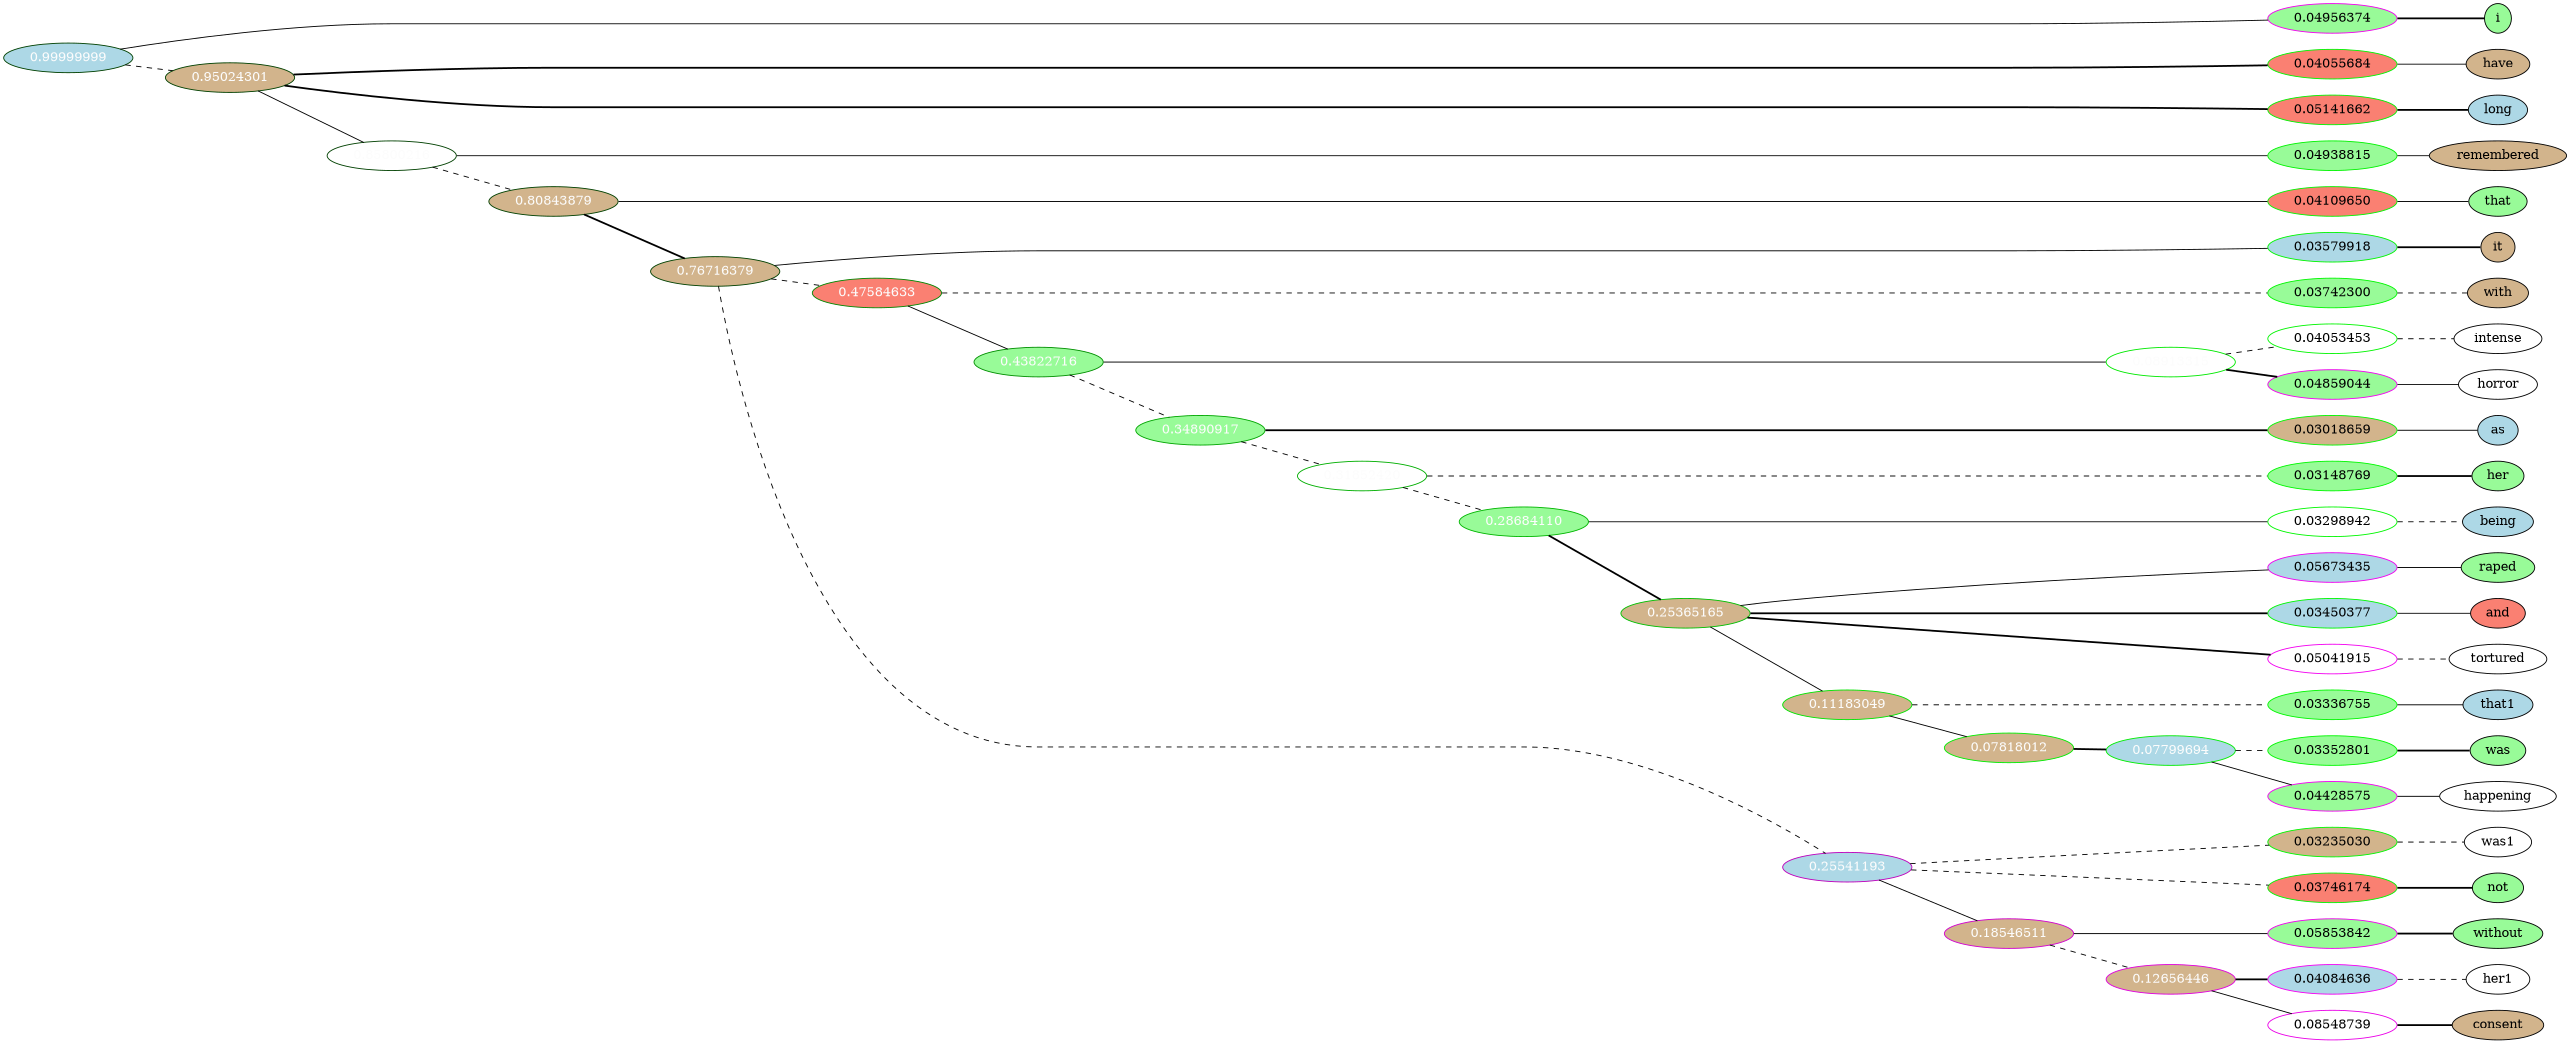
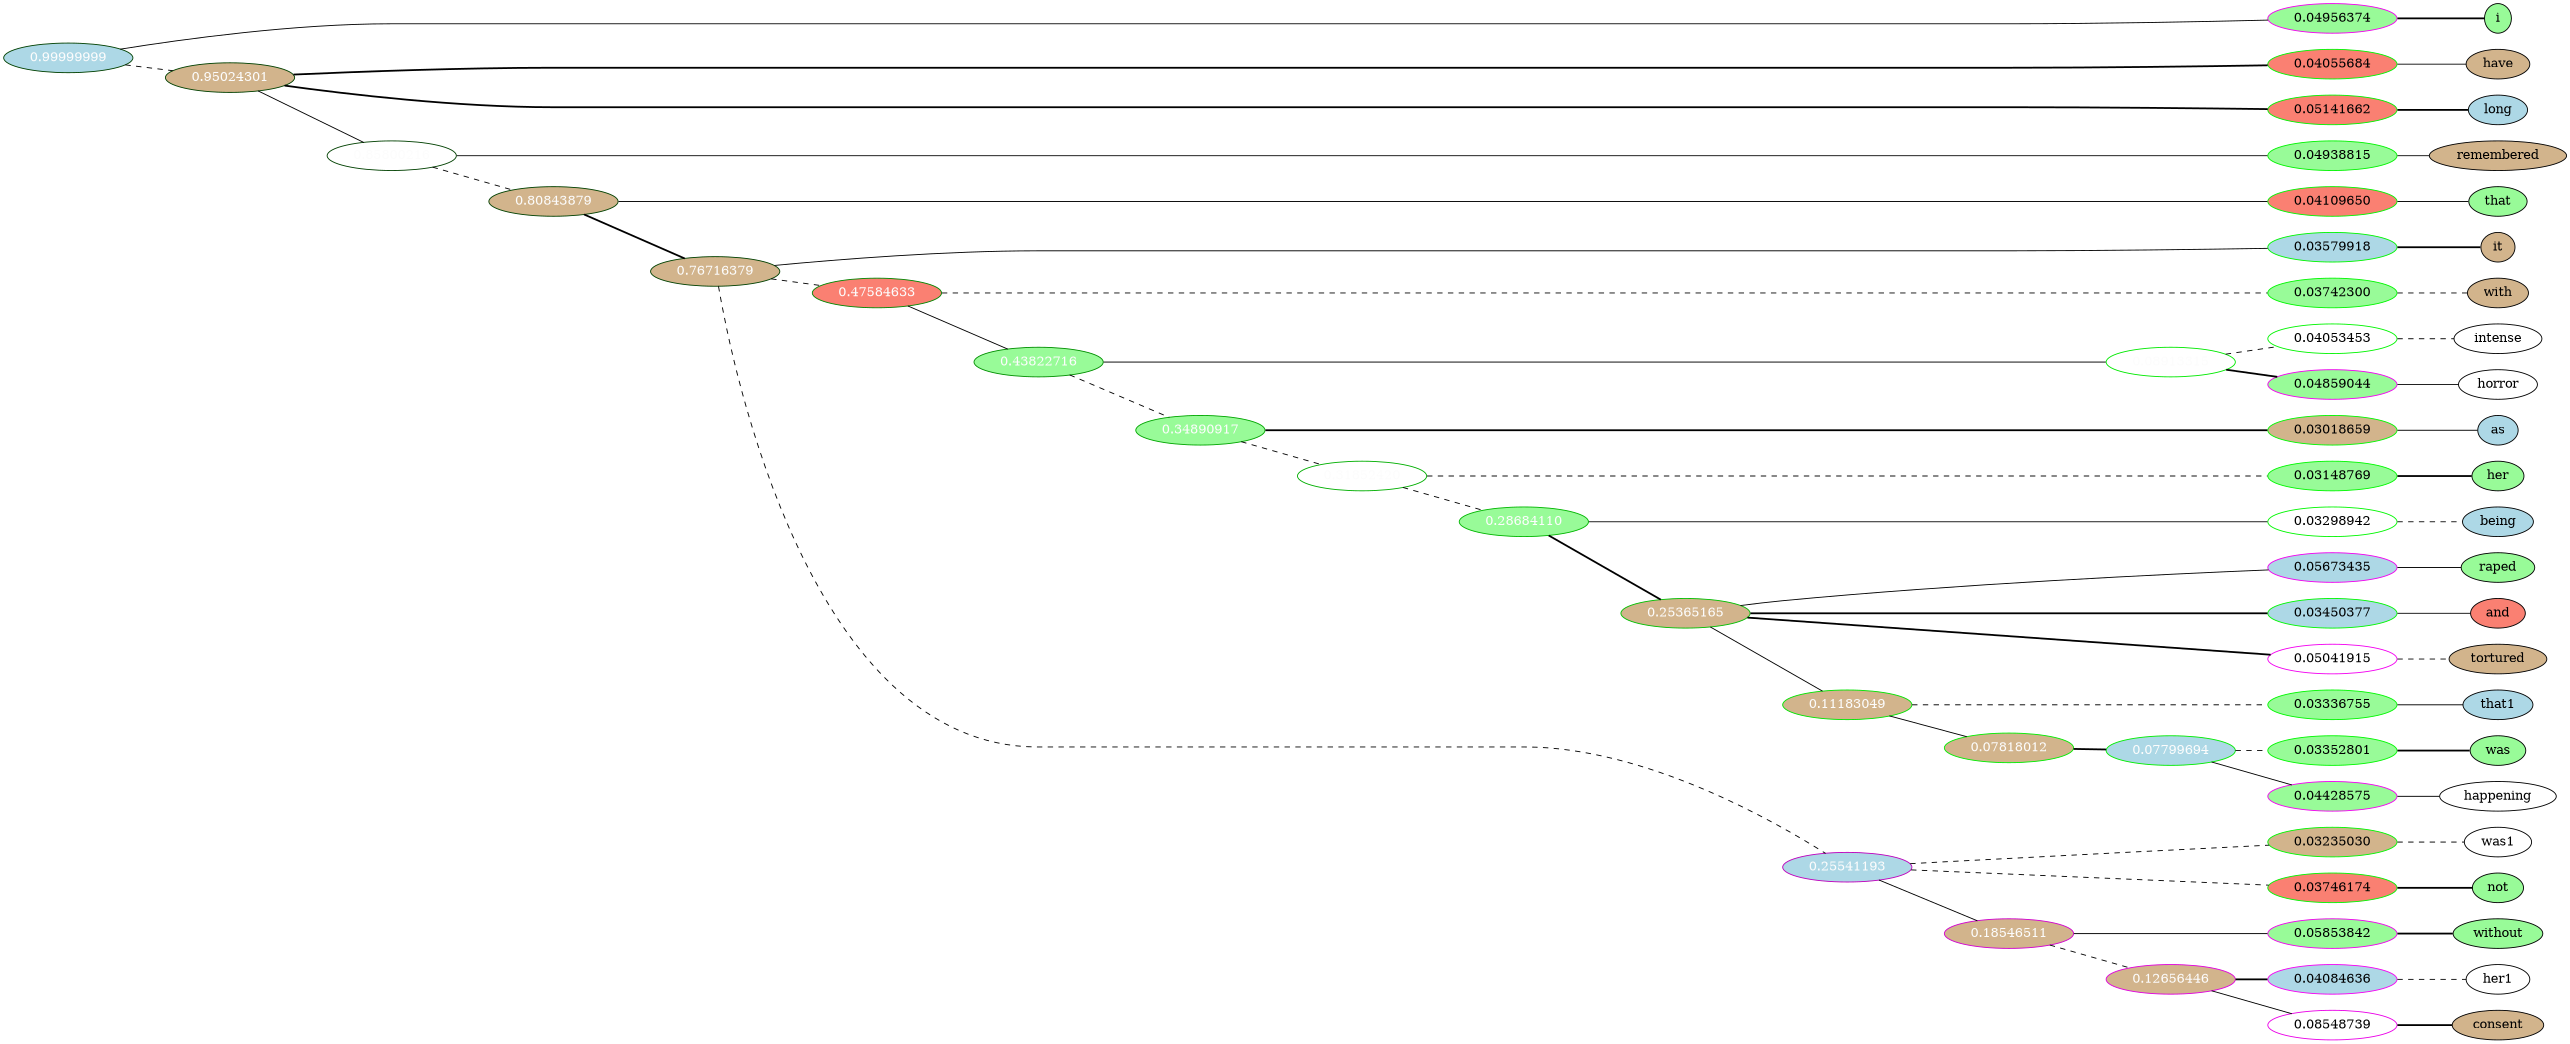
(2498, 659) -> (2498, 659)
